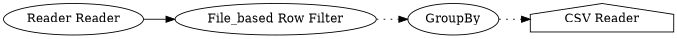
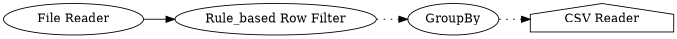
(74, 19) -> (74, 19)
(276, 19) -> (276, 19)
